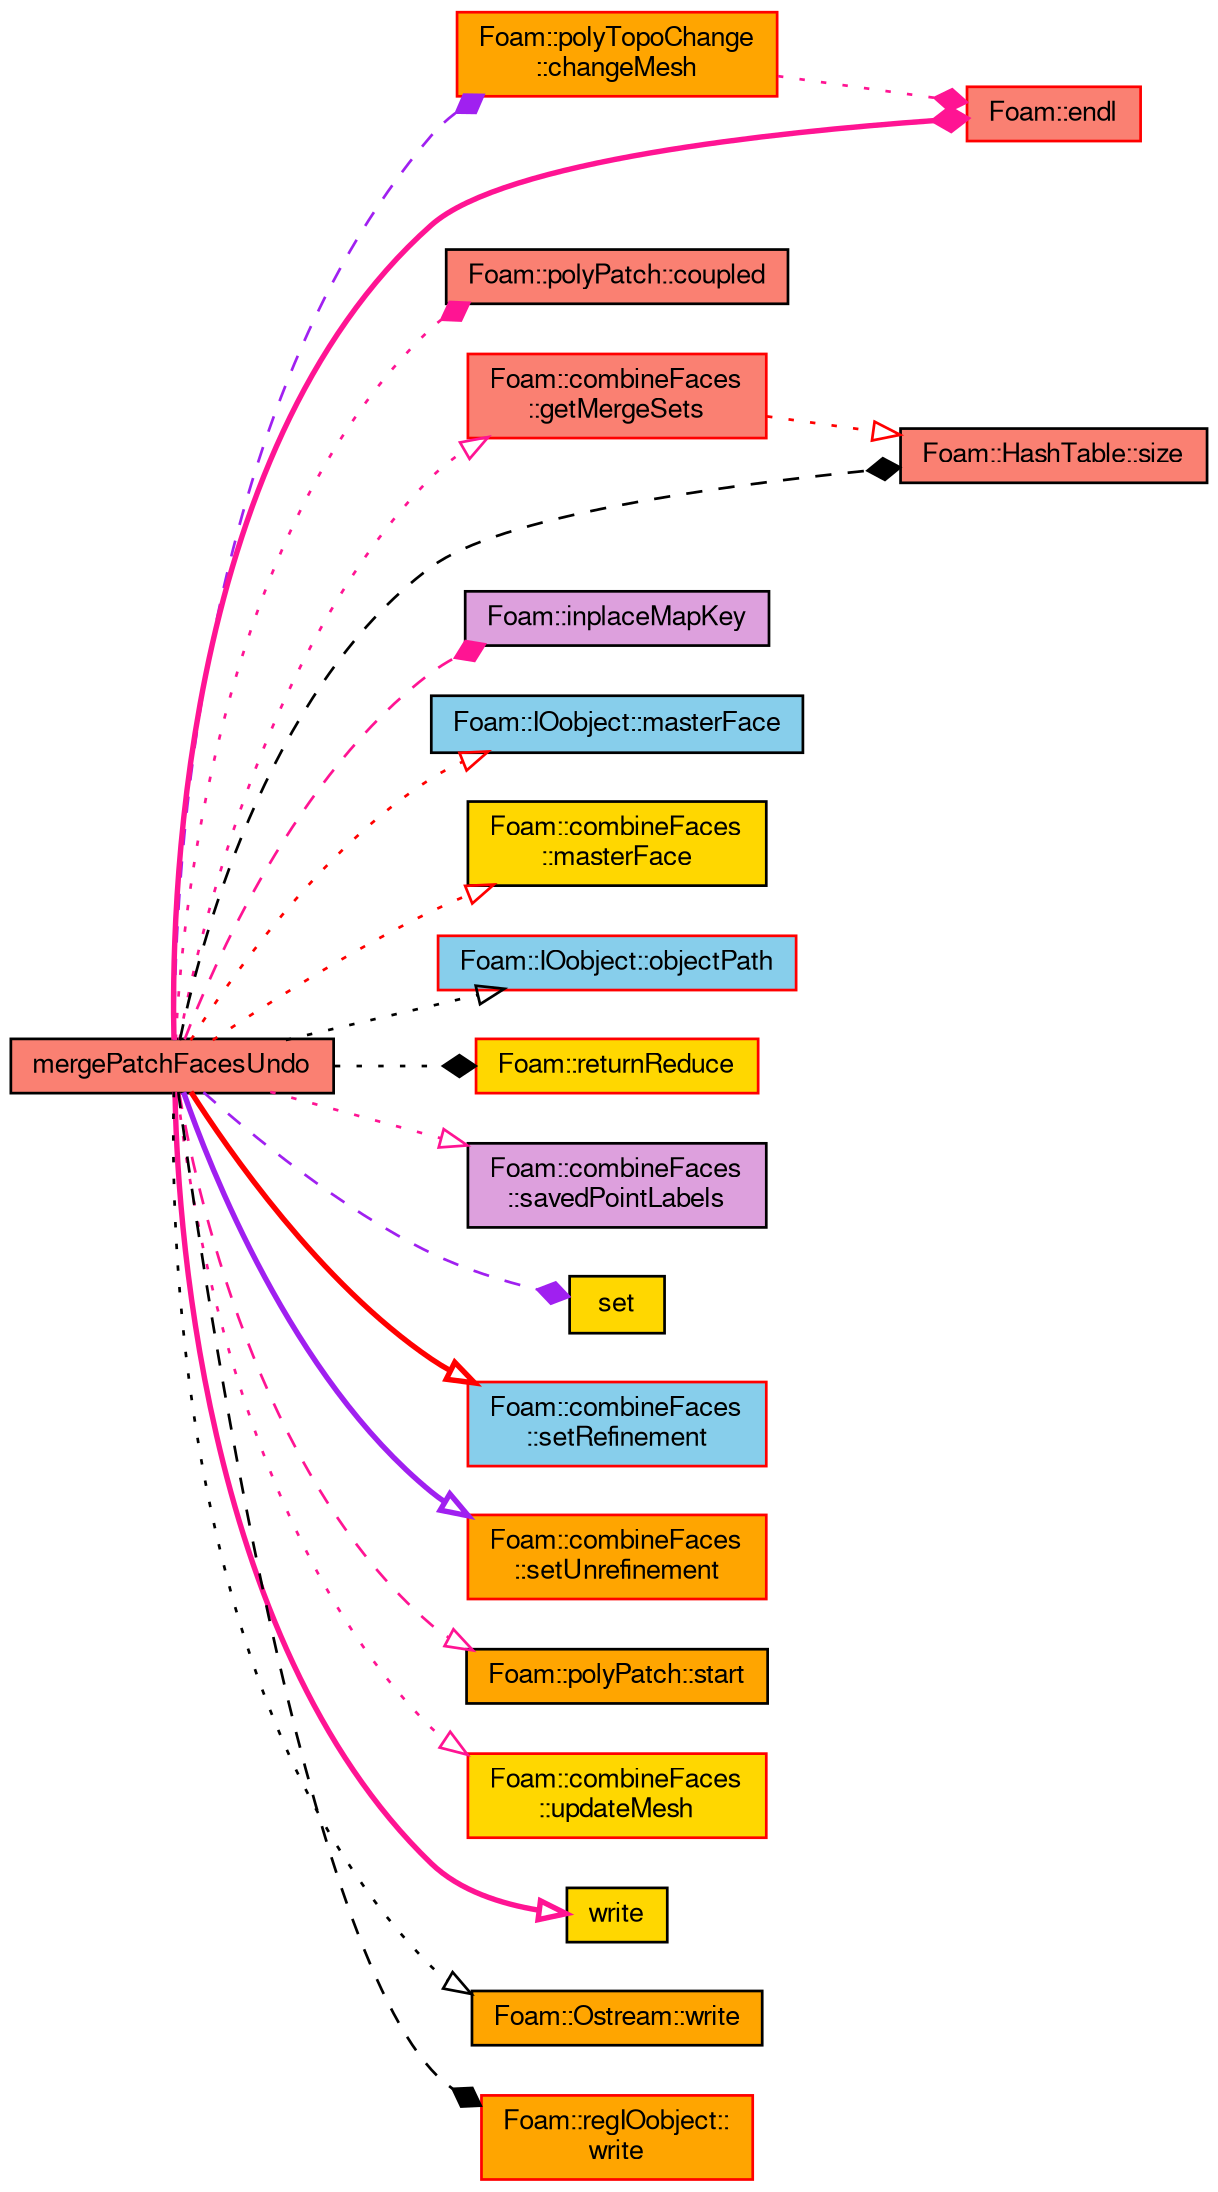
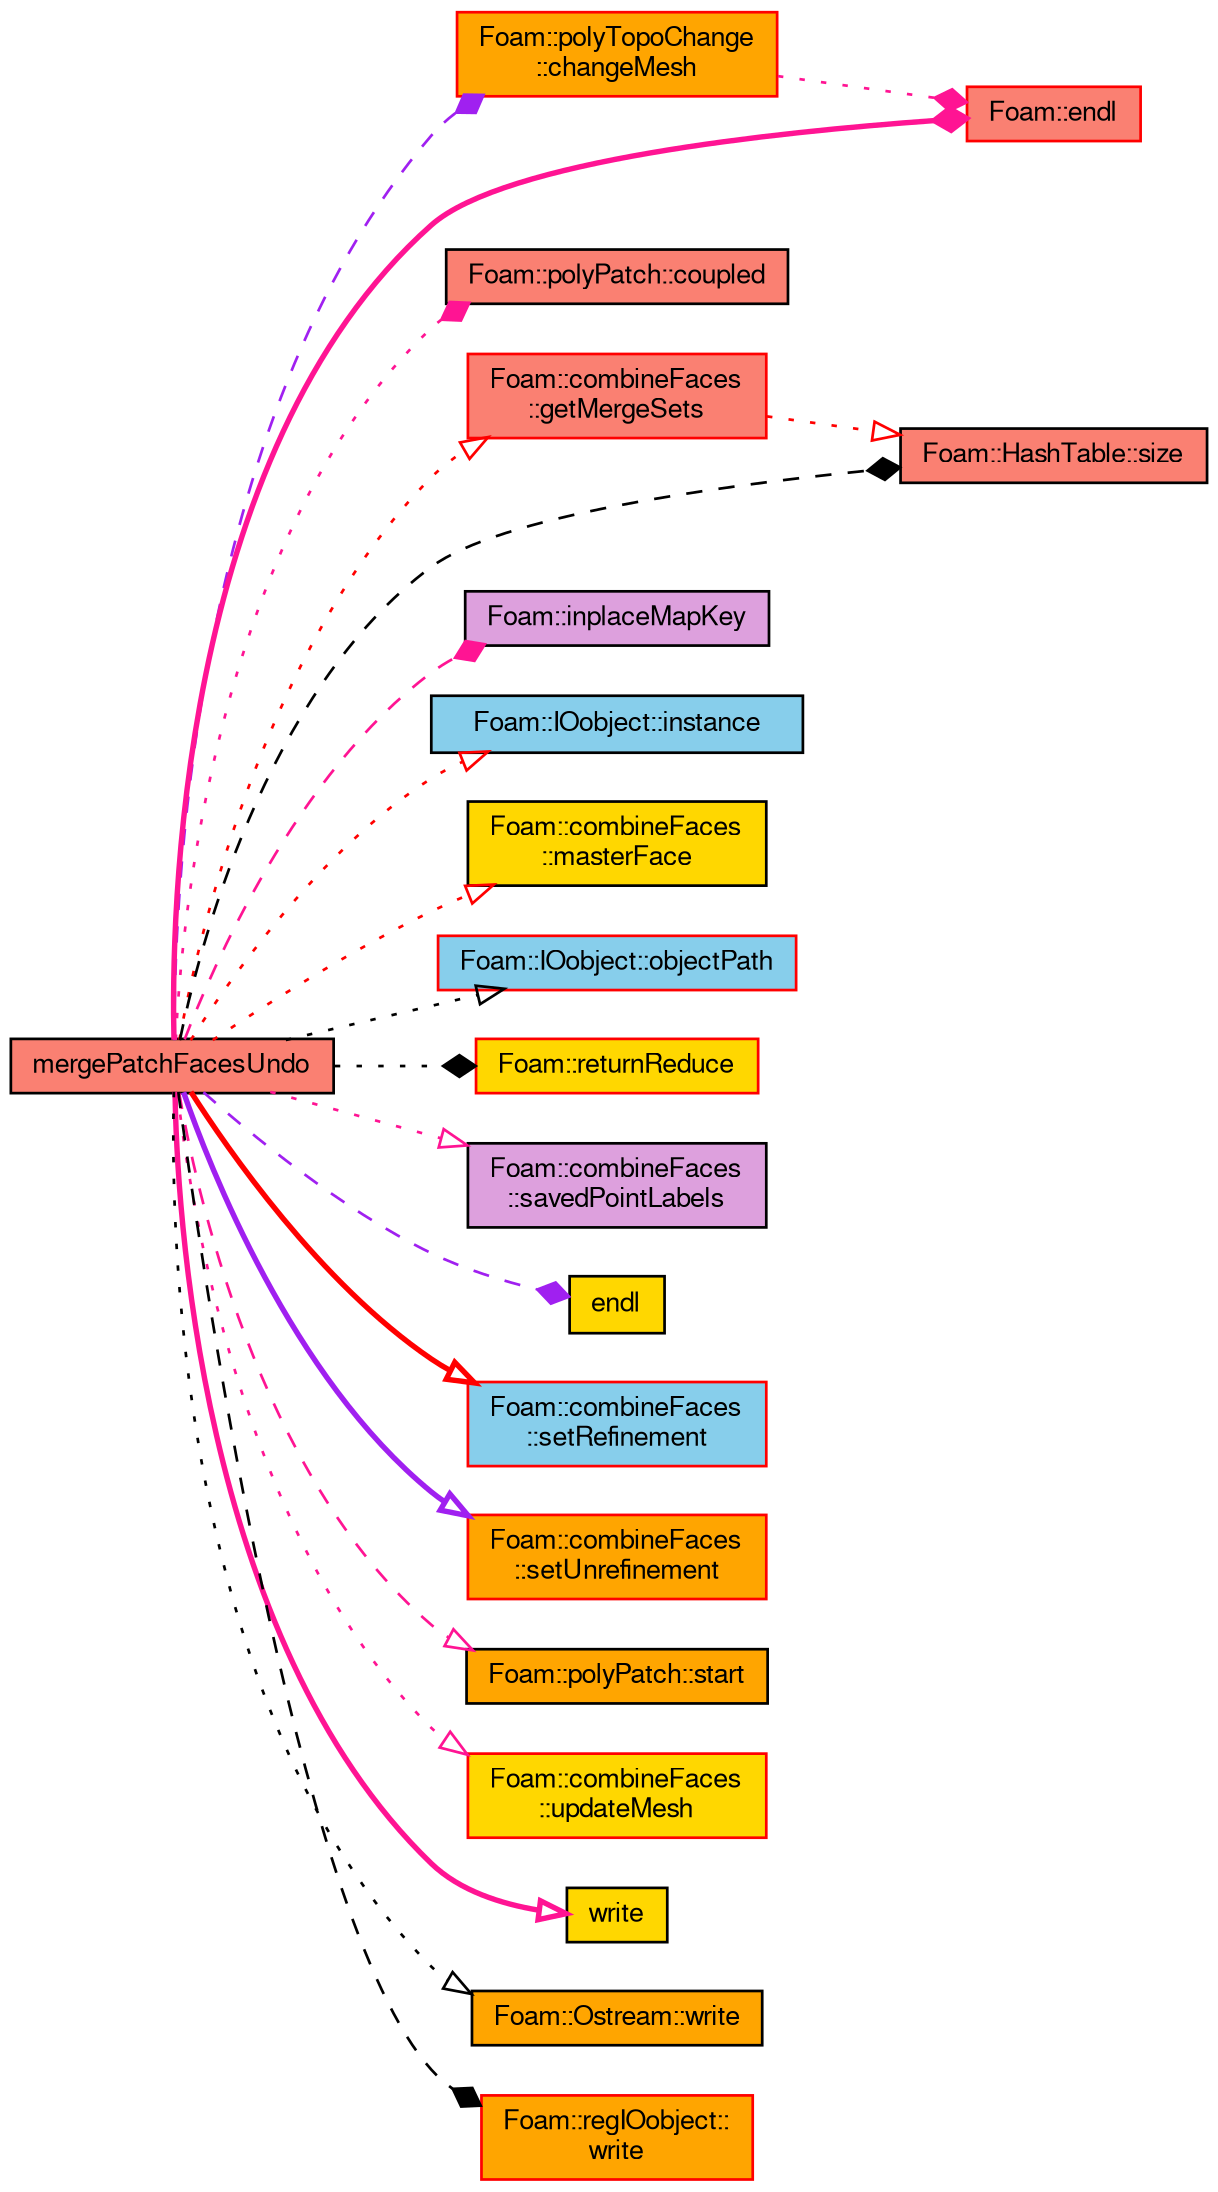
(275, 721) -> (275, 721)
(617, 724) -> (617, 724)
(617, 1305) -> (617, 1305)
